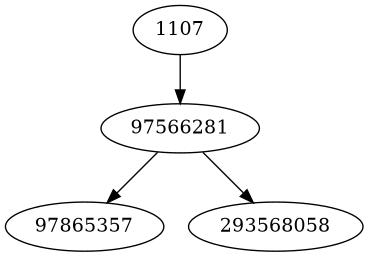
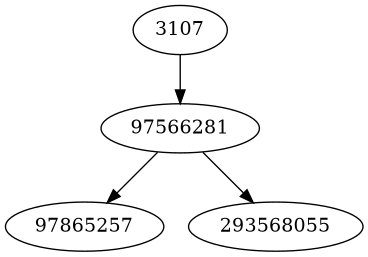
(180, 30) -> (180, 30)
(85, 227) -> (85, 227)
(276, 227) -> (276, 227)
